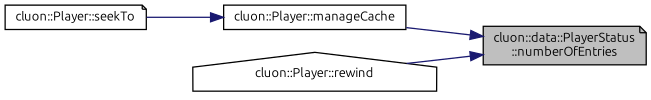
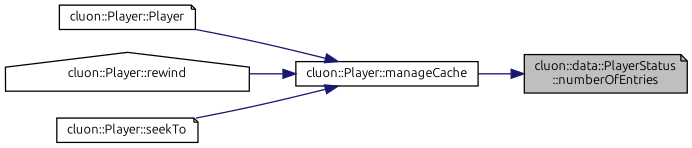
none -> (127, 17)
(439, 60) -> (266, 74)
